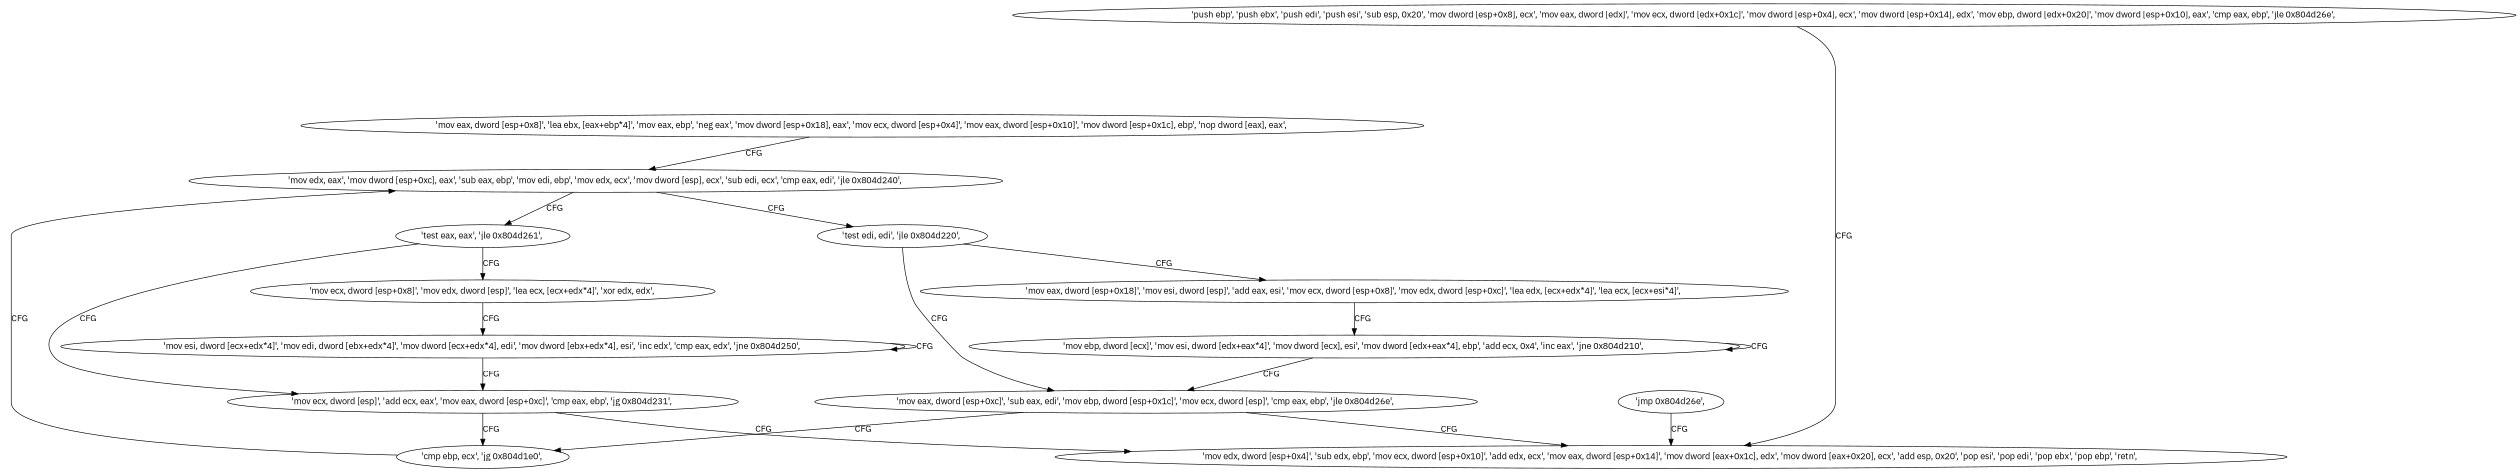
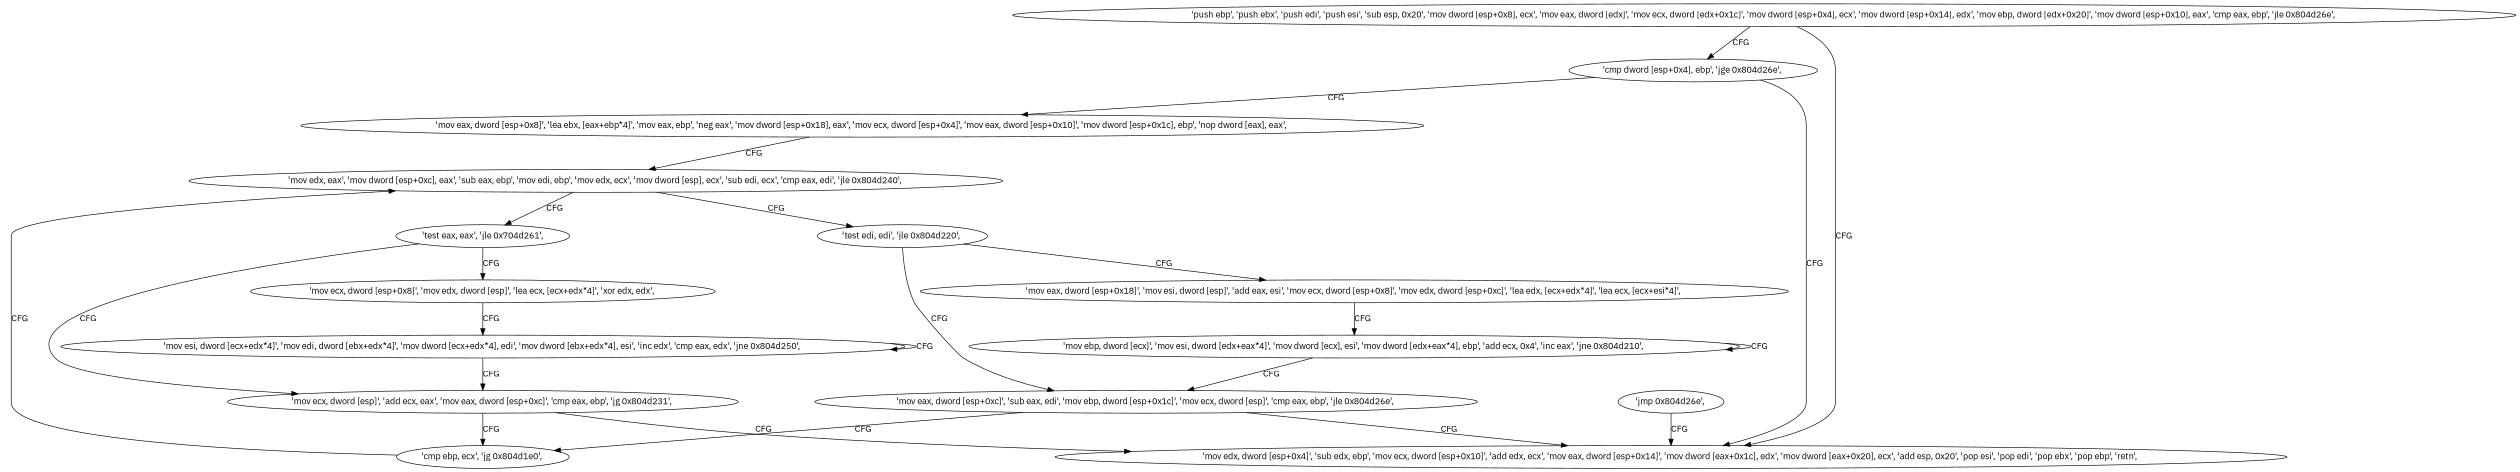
none -> (1693, 70)
(483, 236) -> (483, 236)
